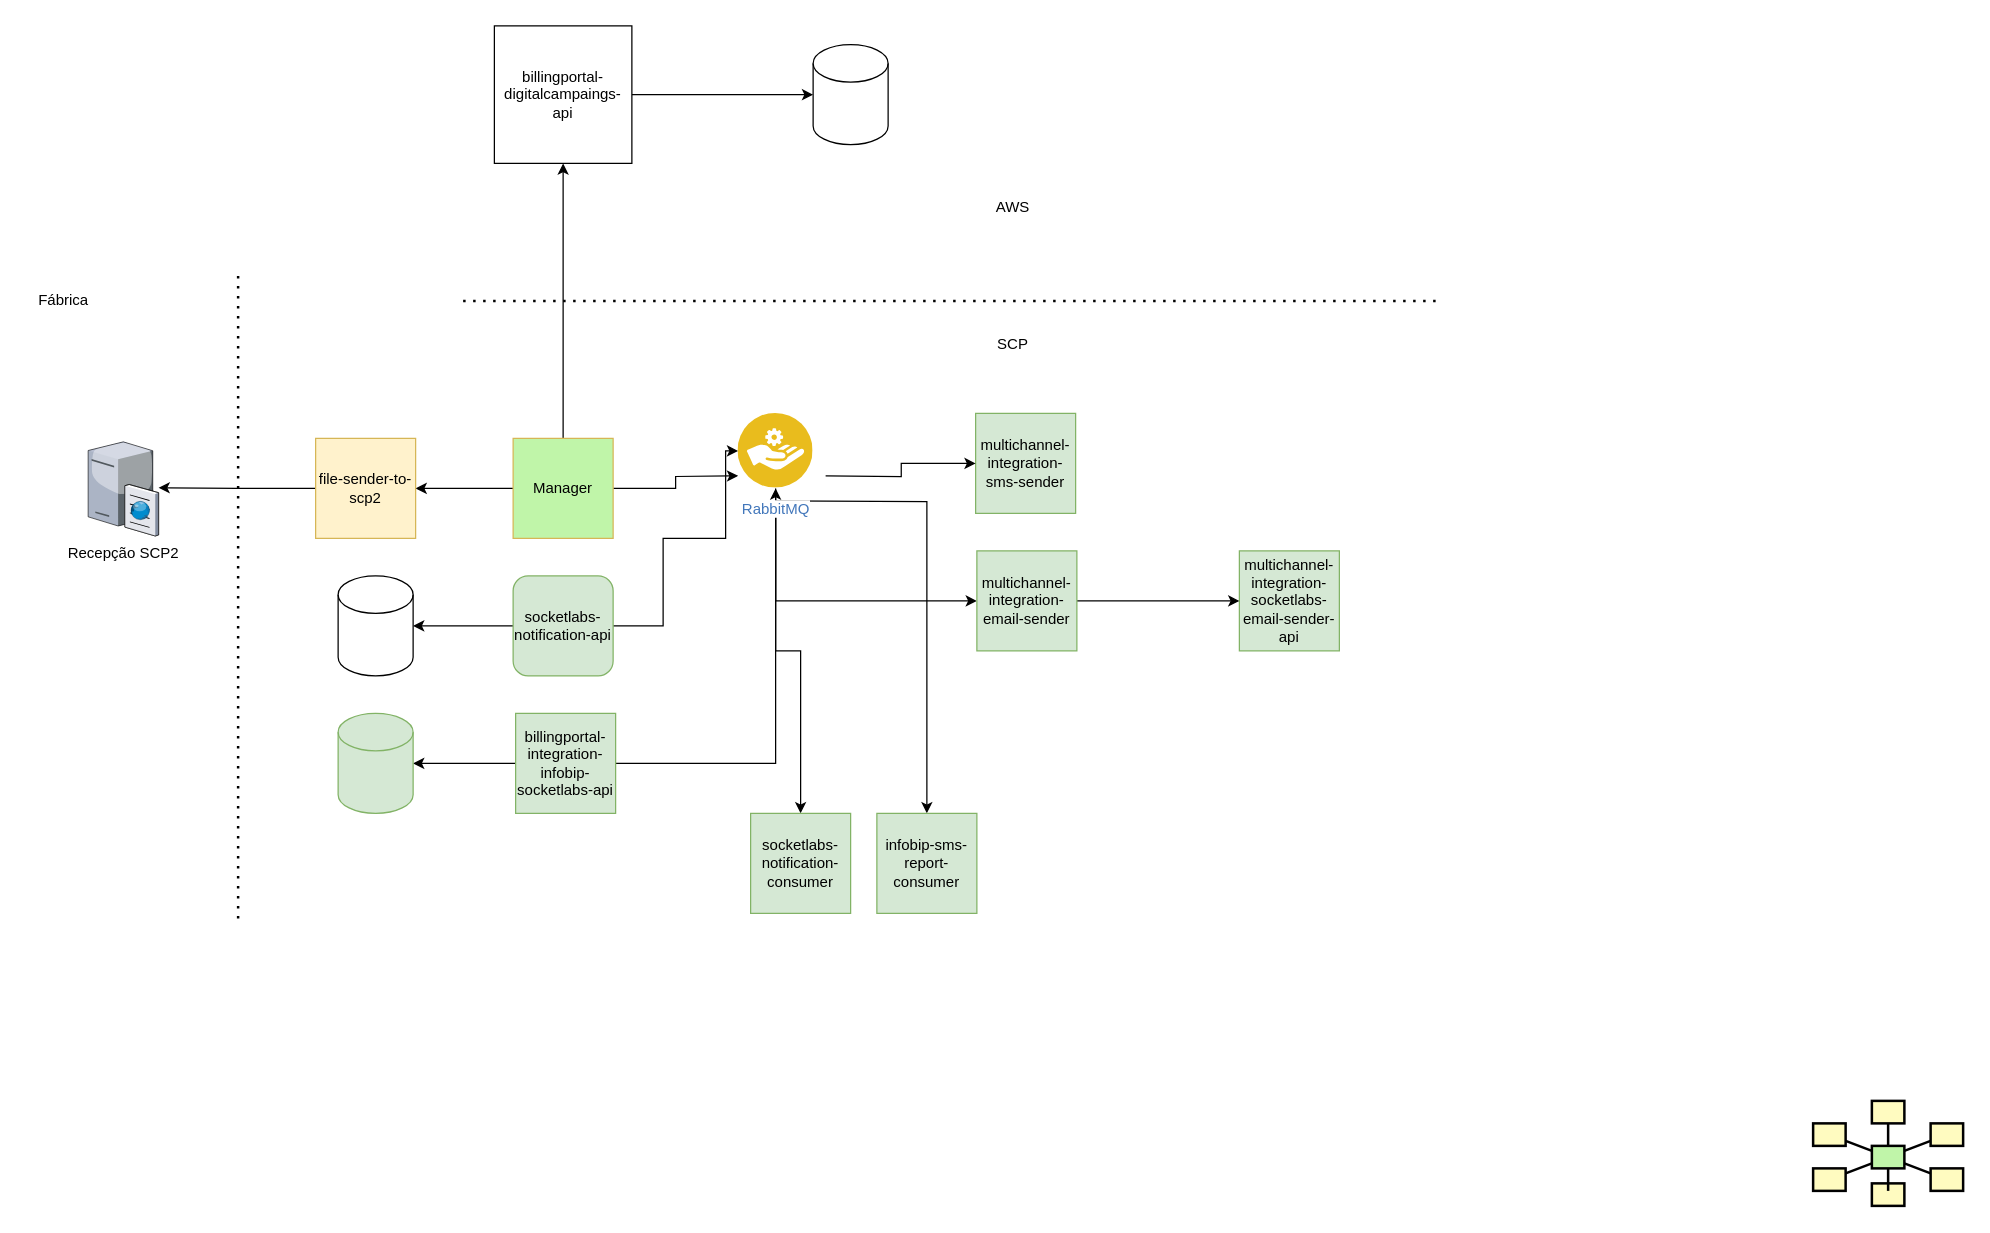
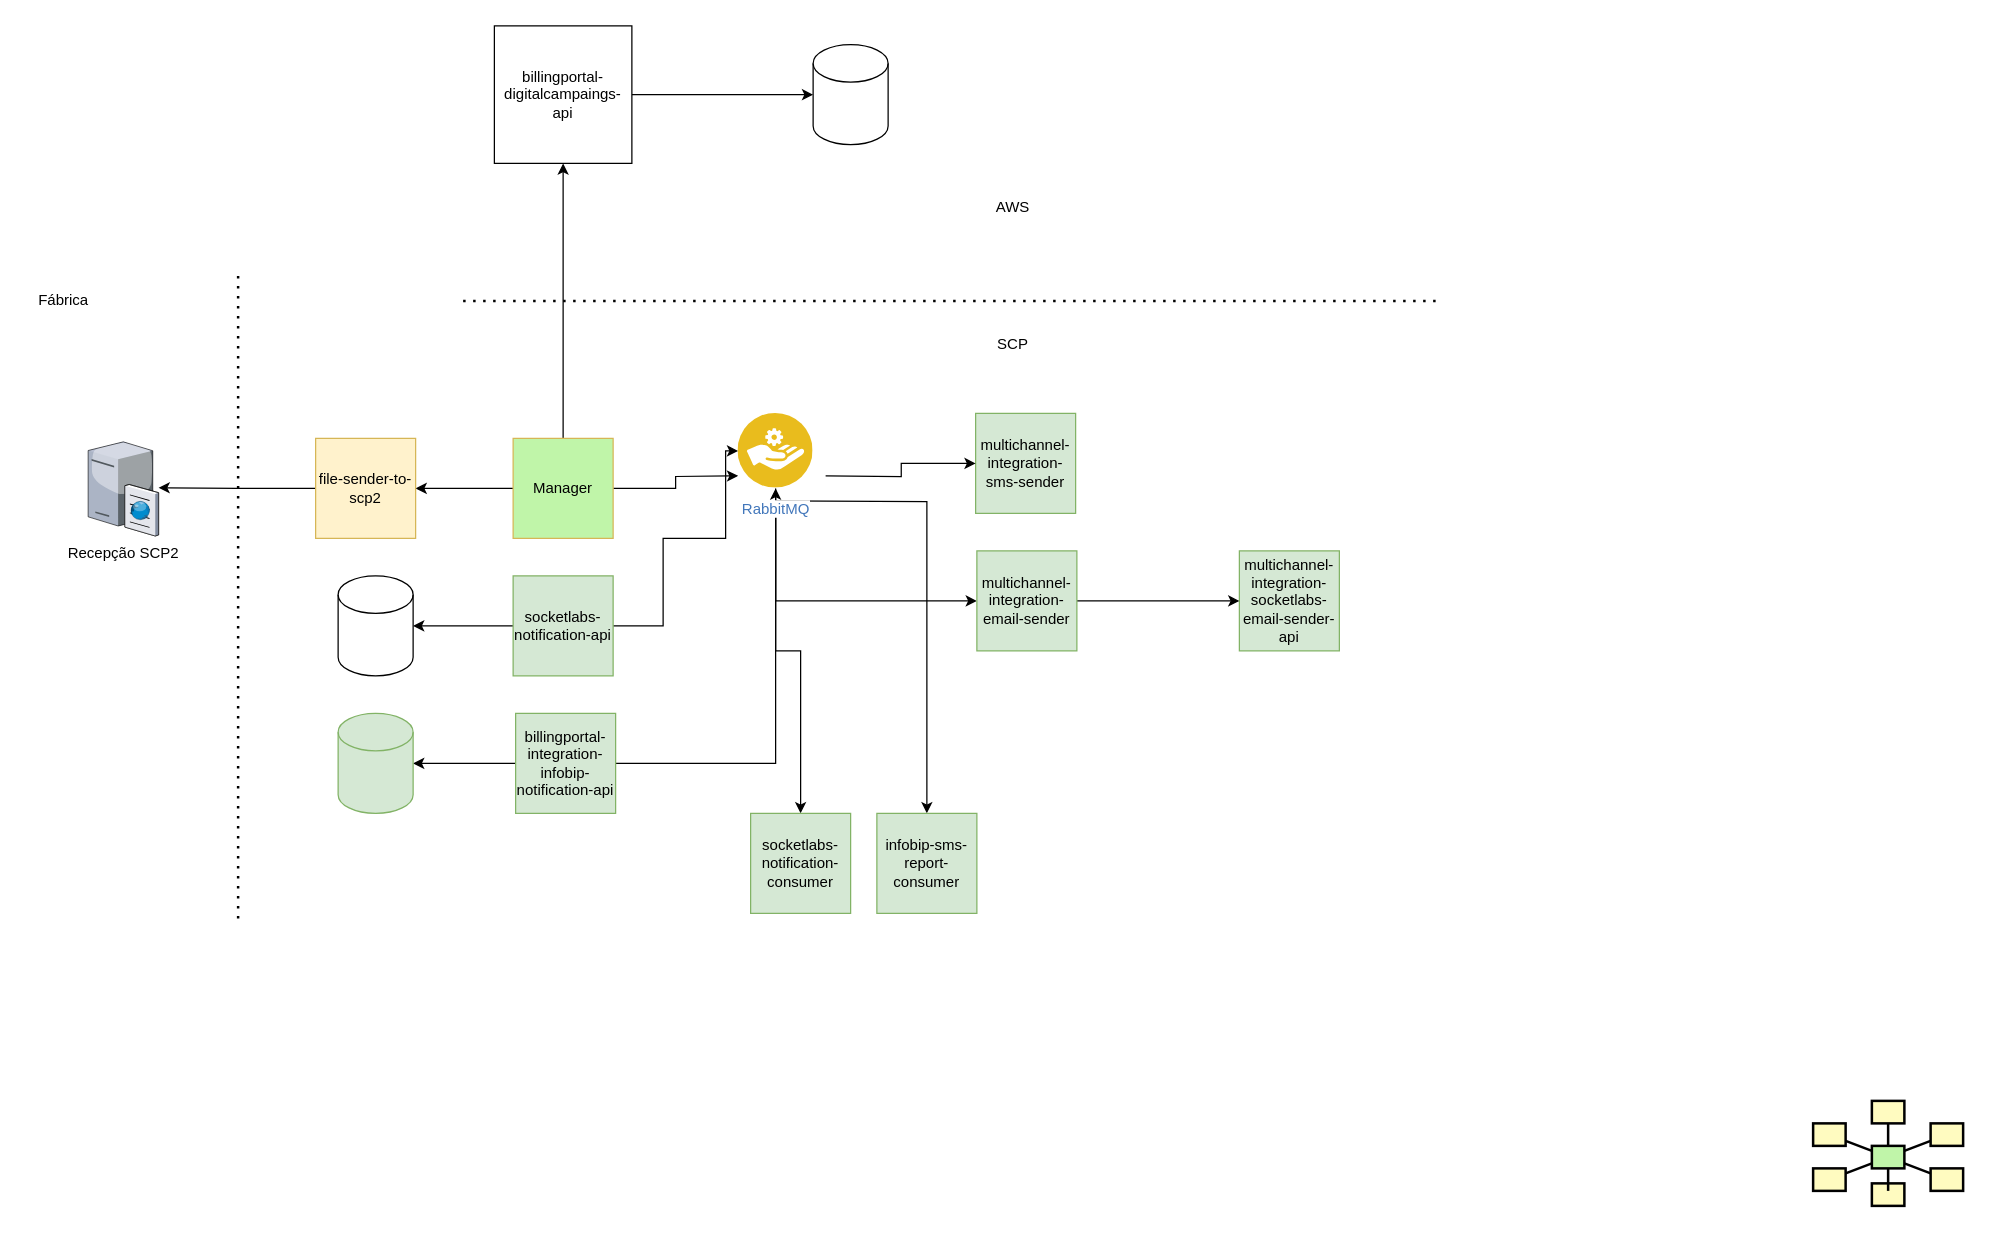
(563, 626) -> (563, 626)
(566, 763) -> (566, 763)
